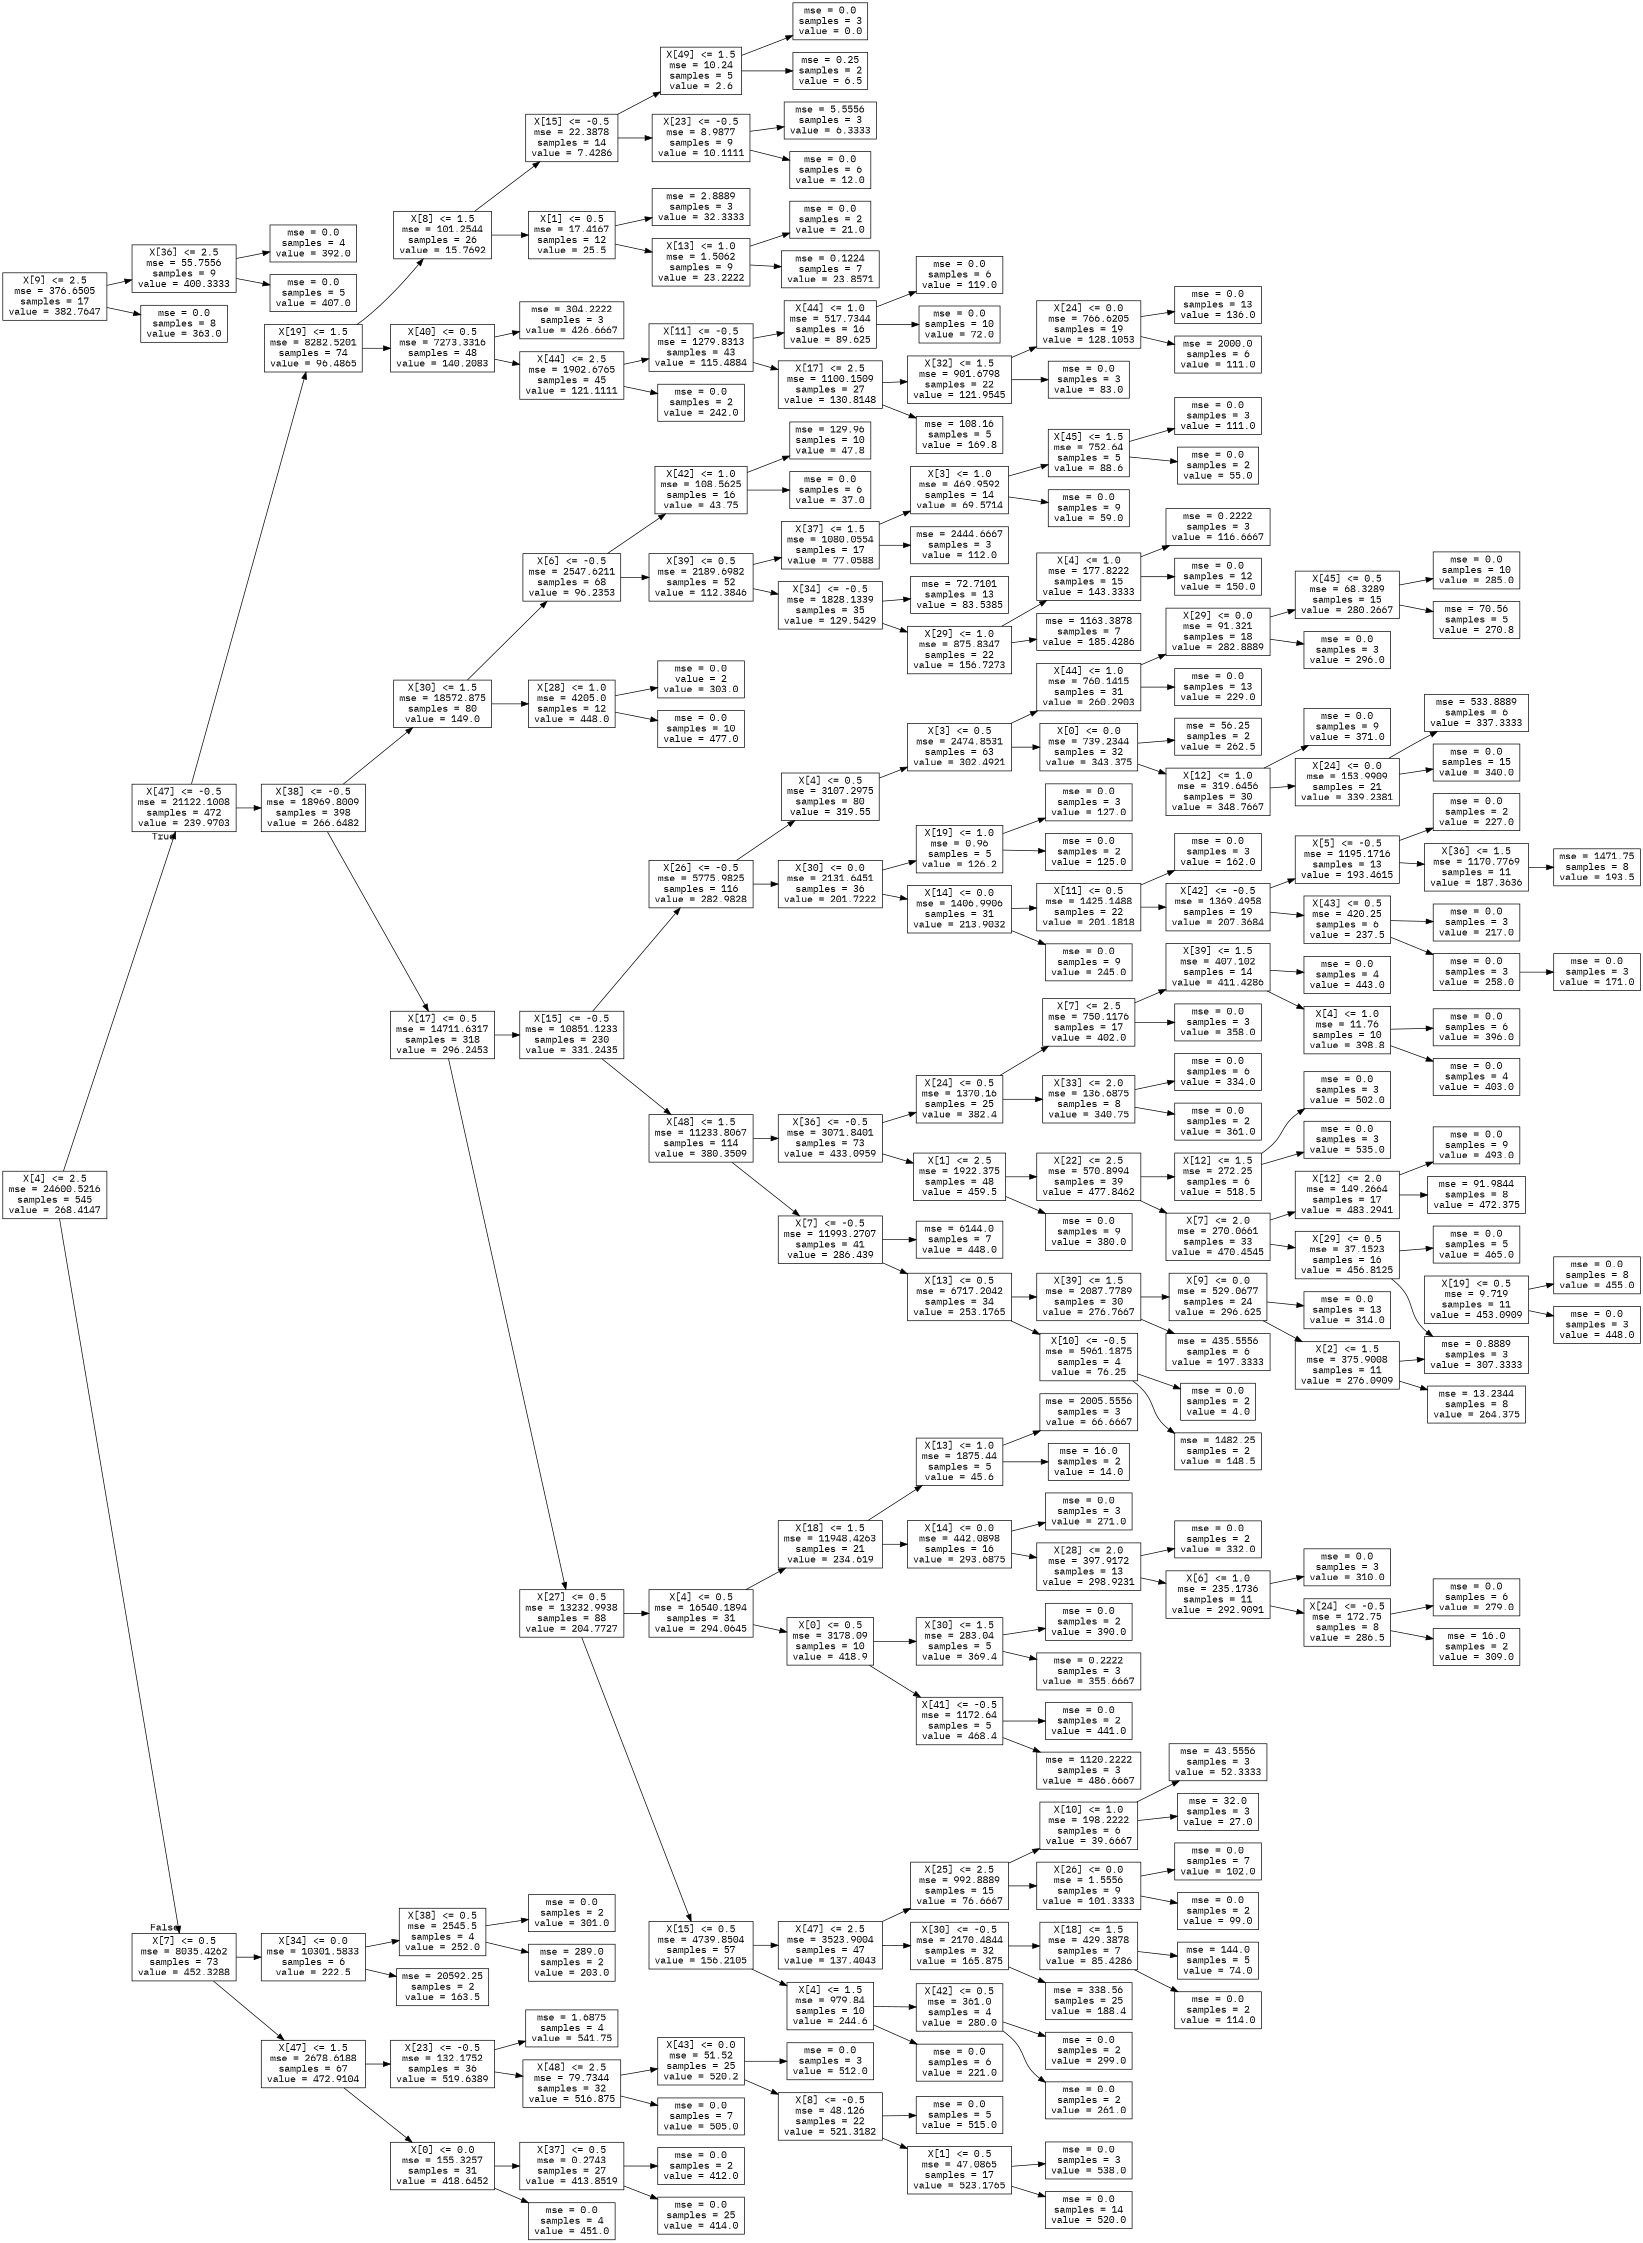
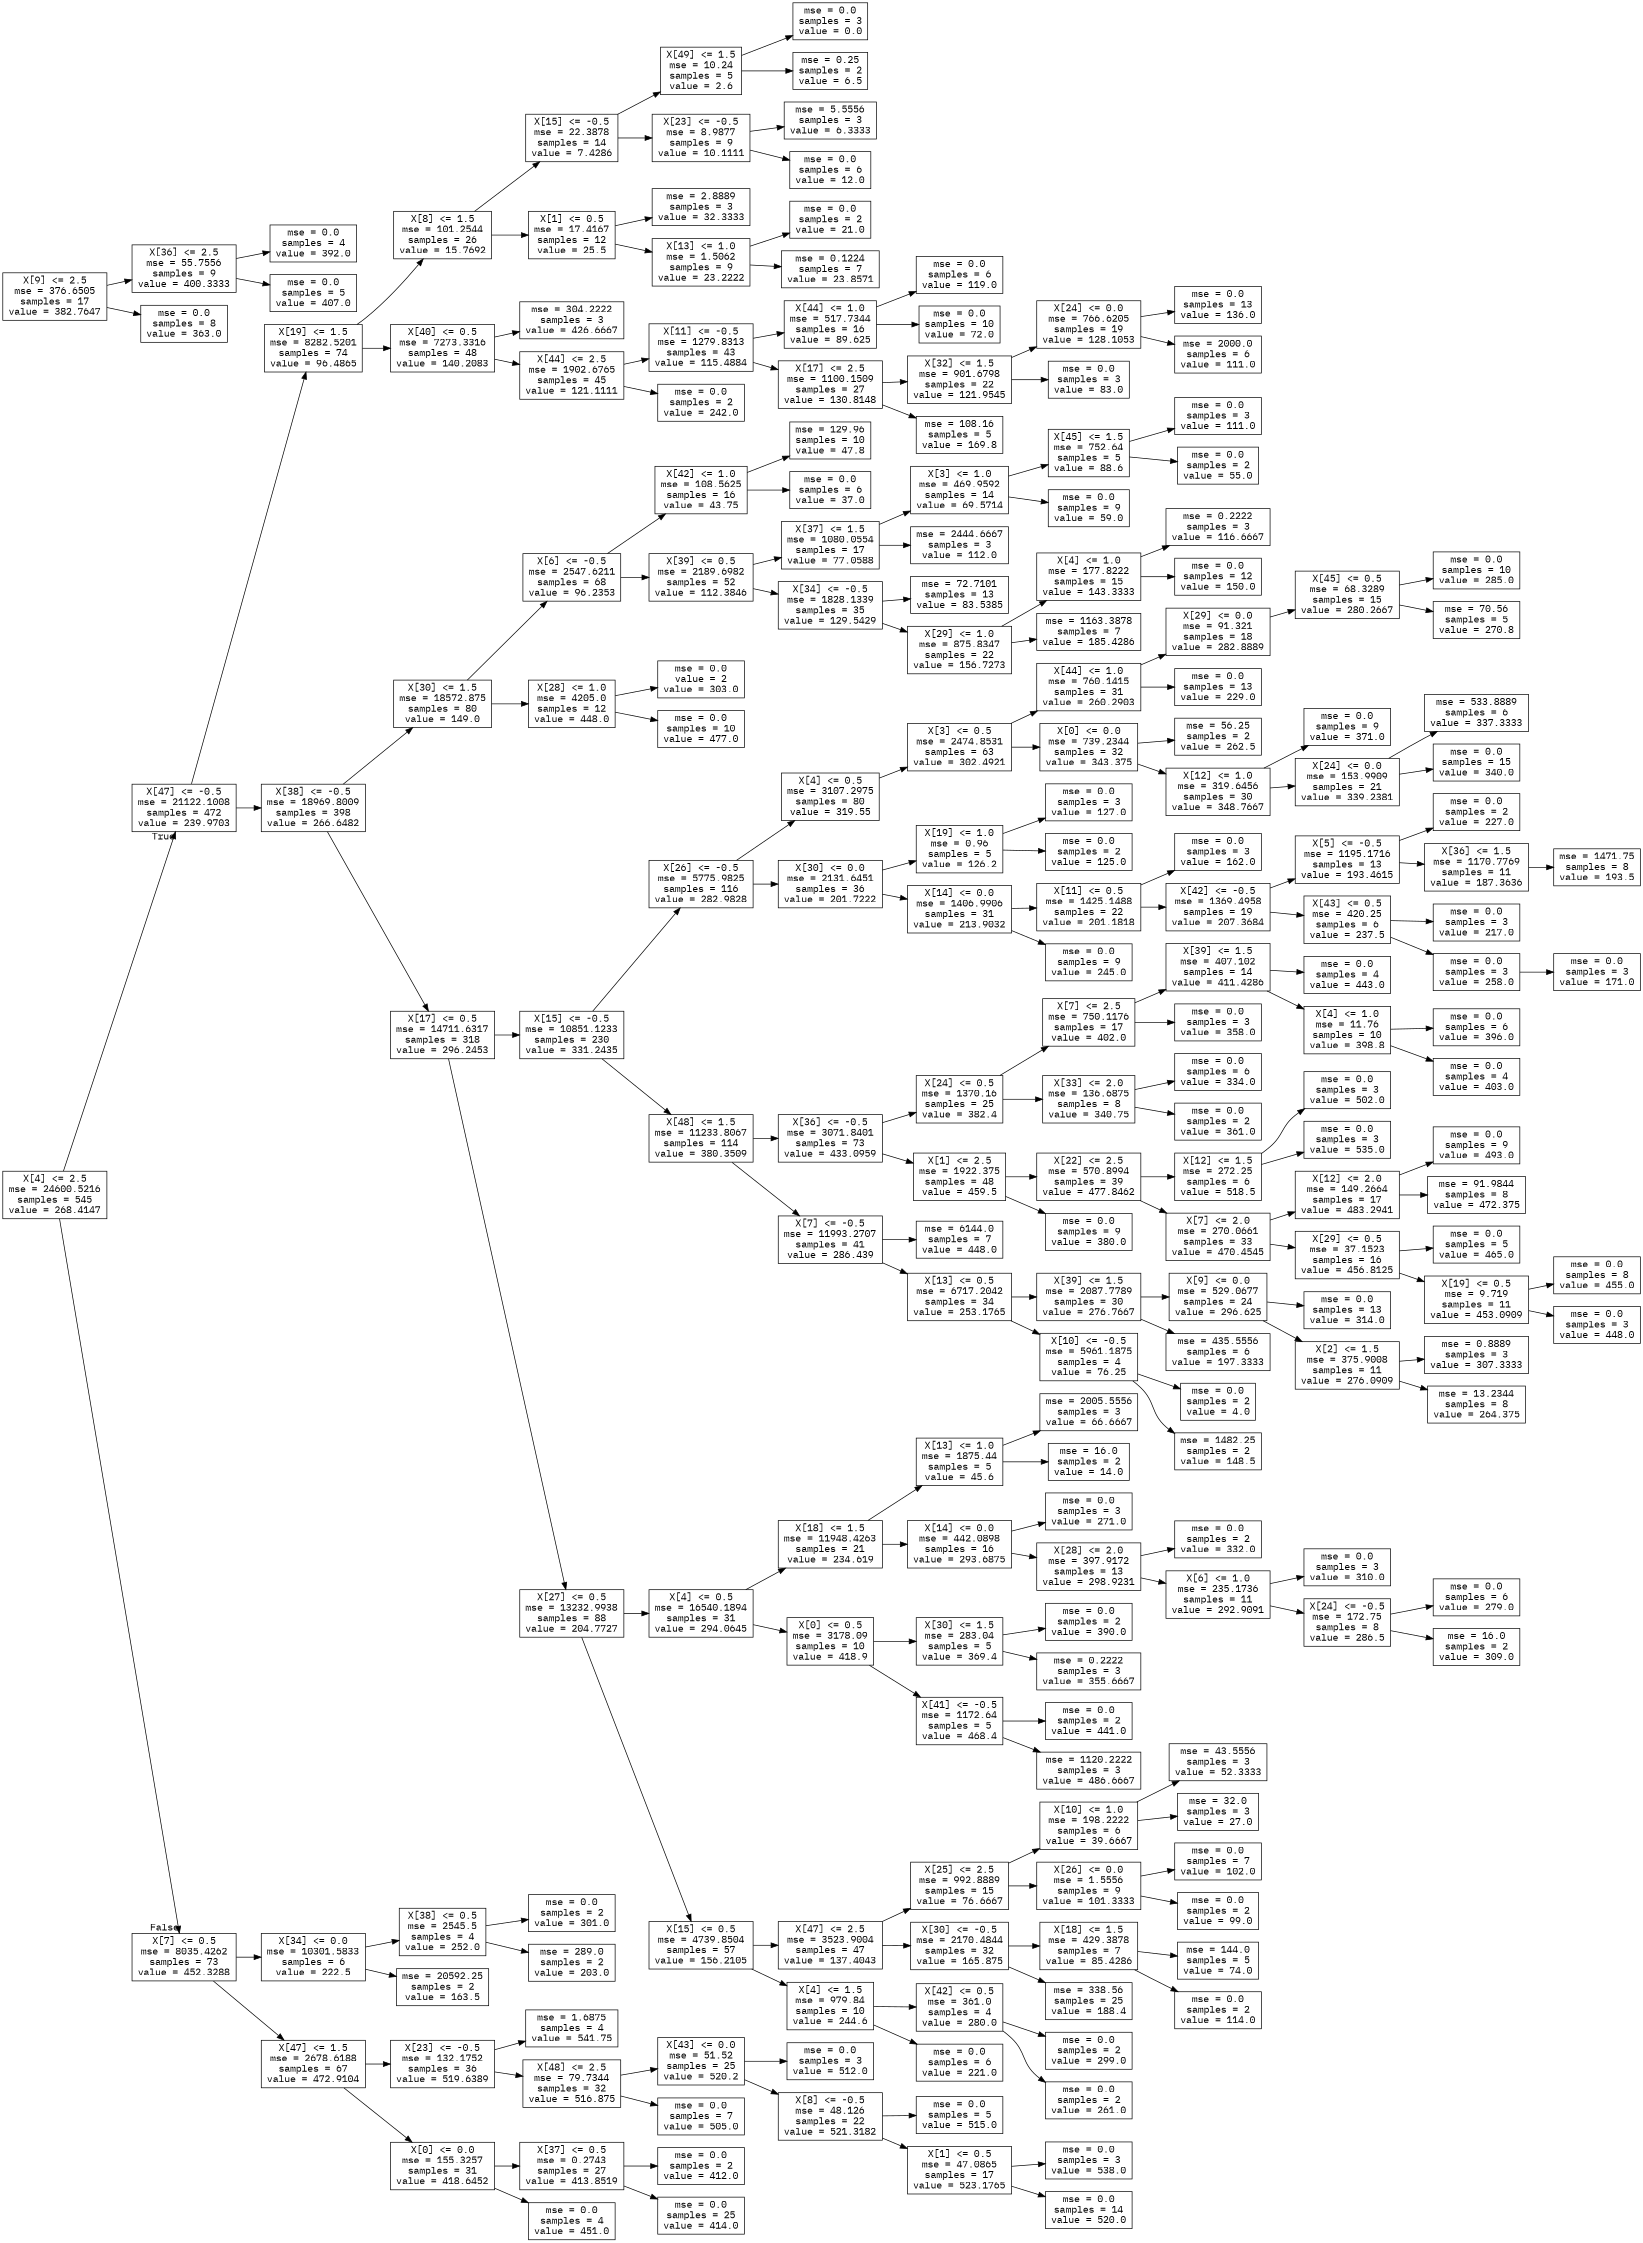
(1347, 650) -> none
(1411, 1305) -> (1408, 1276)
